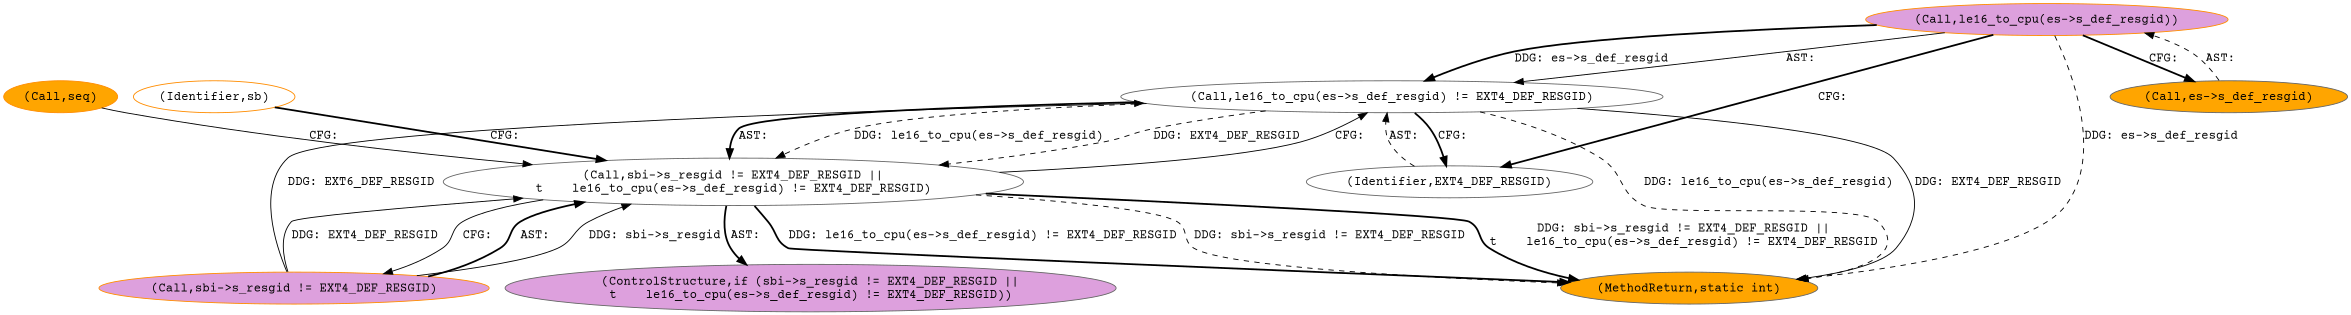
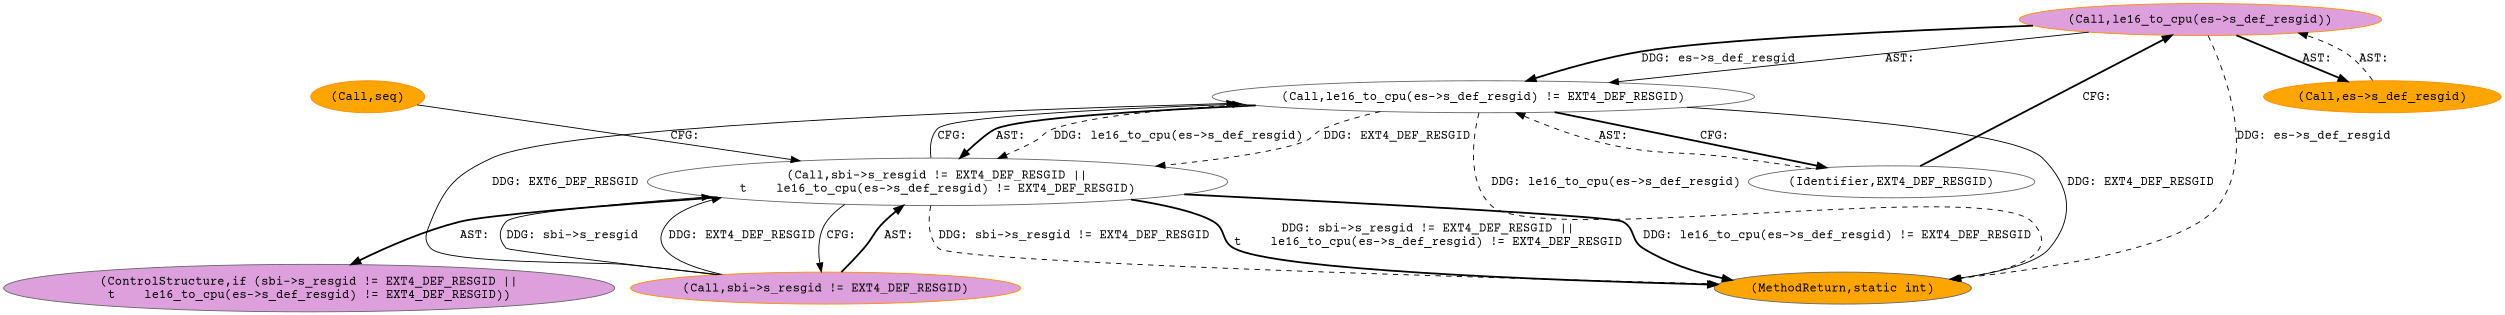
(2168, 58) -> (2321, 58)
(214, 97) -> none
(2229, 97) -> (2382, 97)
(1752, 100) -> (2042, 103)
